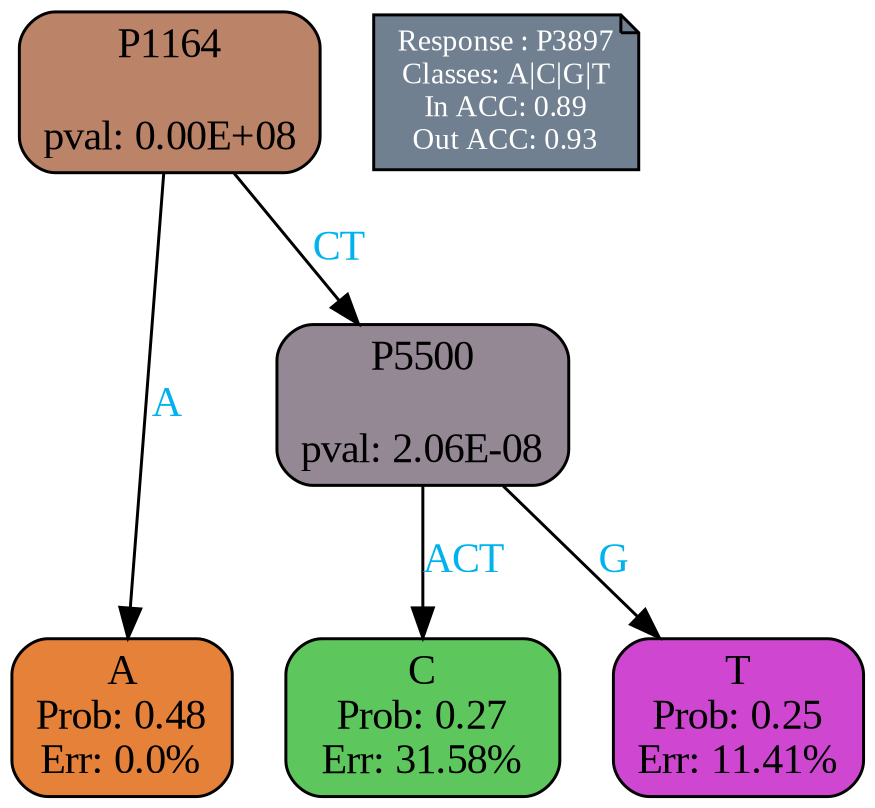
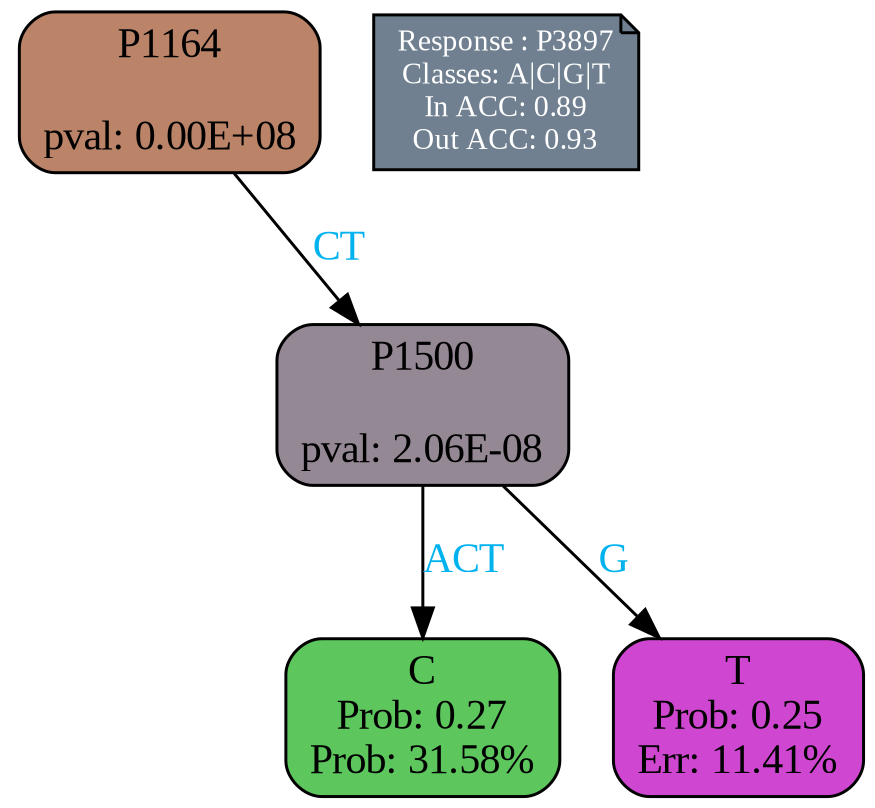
(423, 405) -> (423, 405)
(122, 718) -> none
(423, 718) -> (423, 718)
